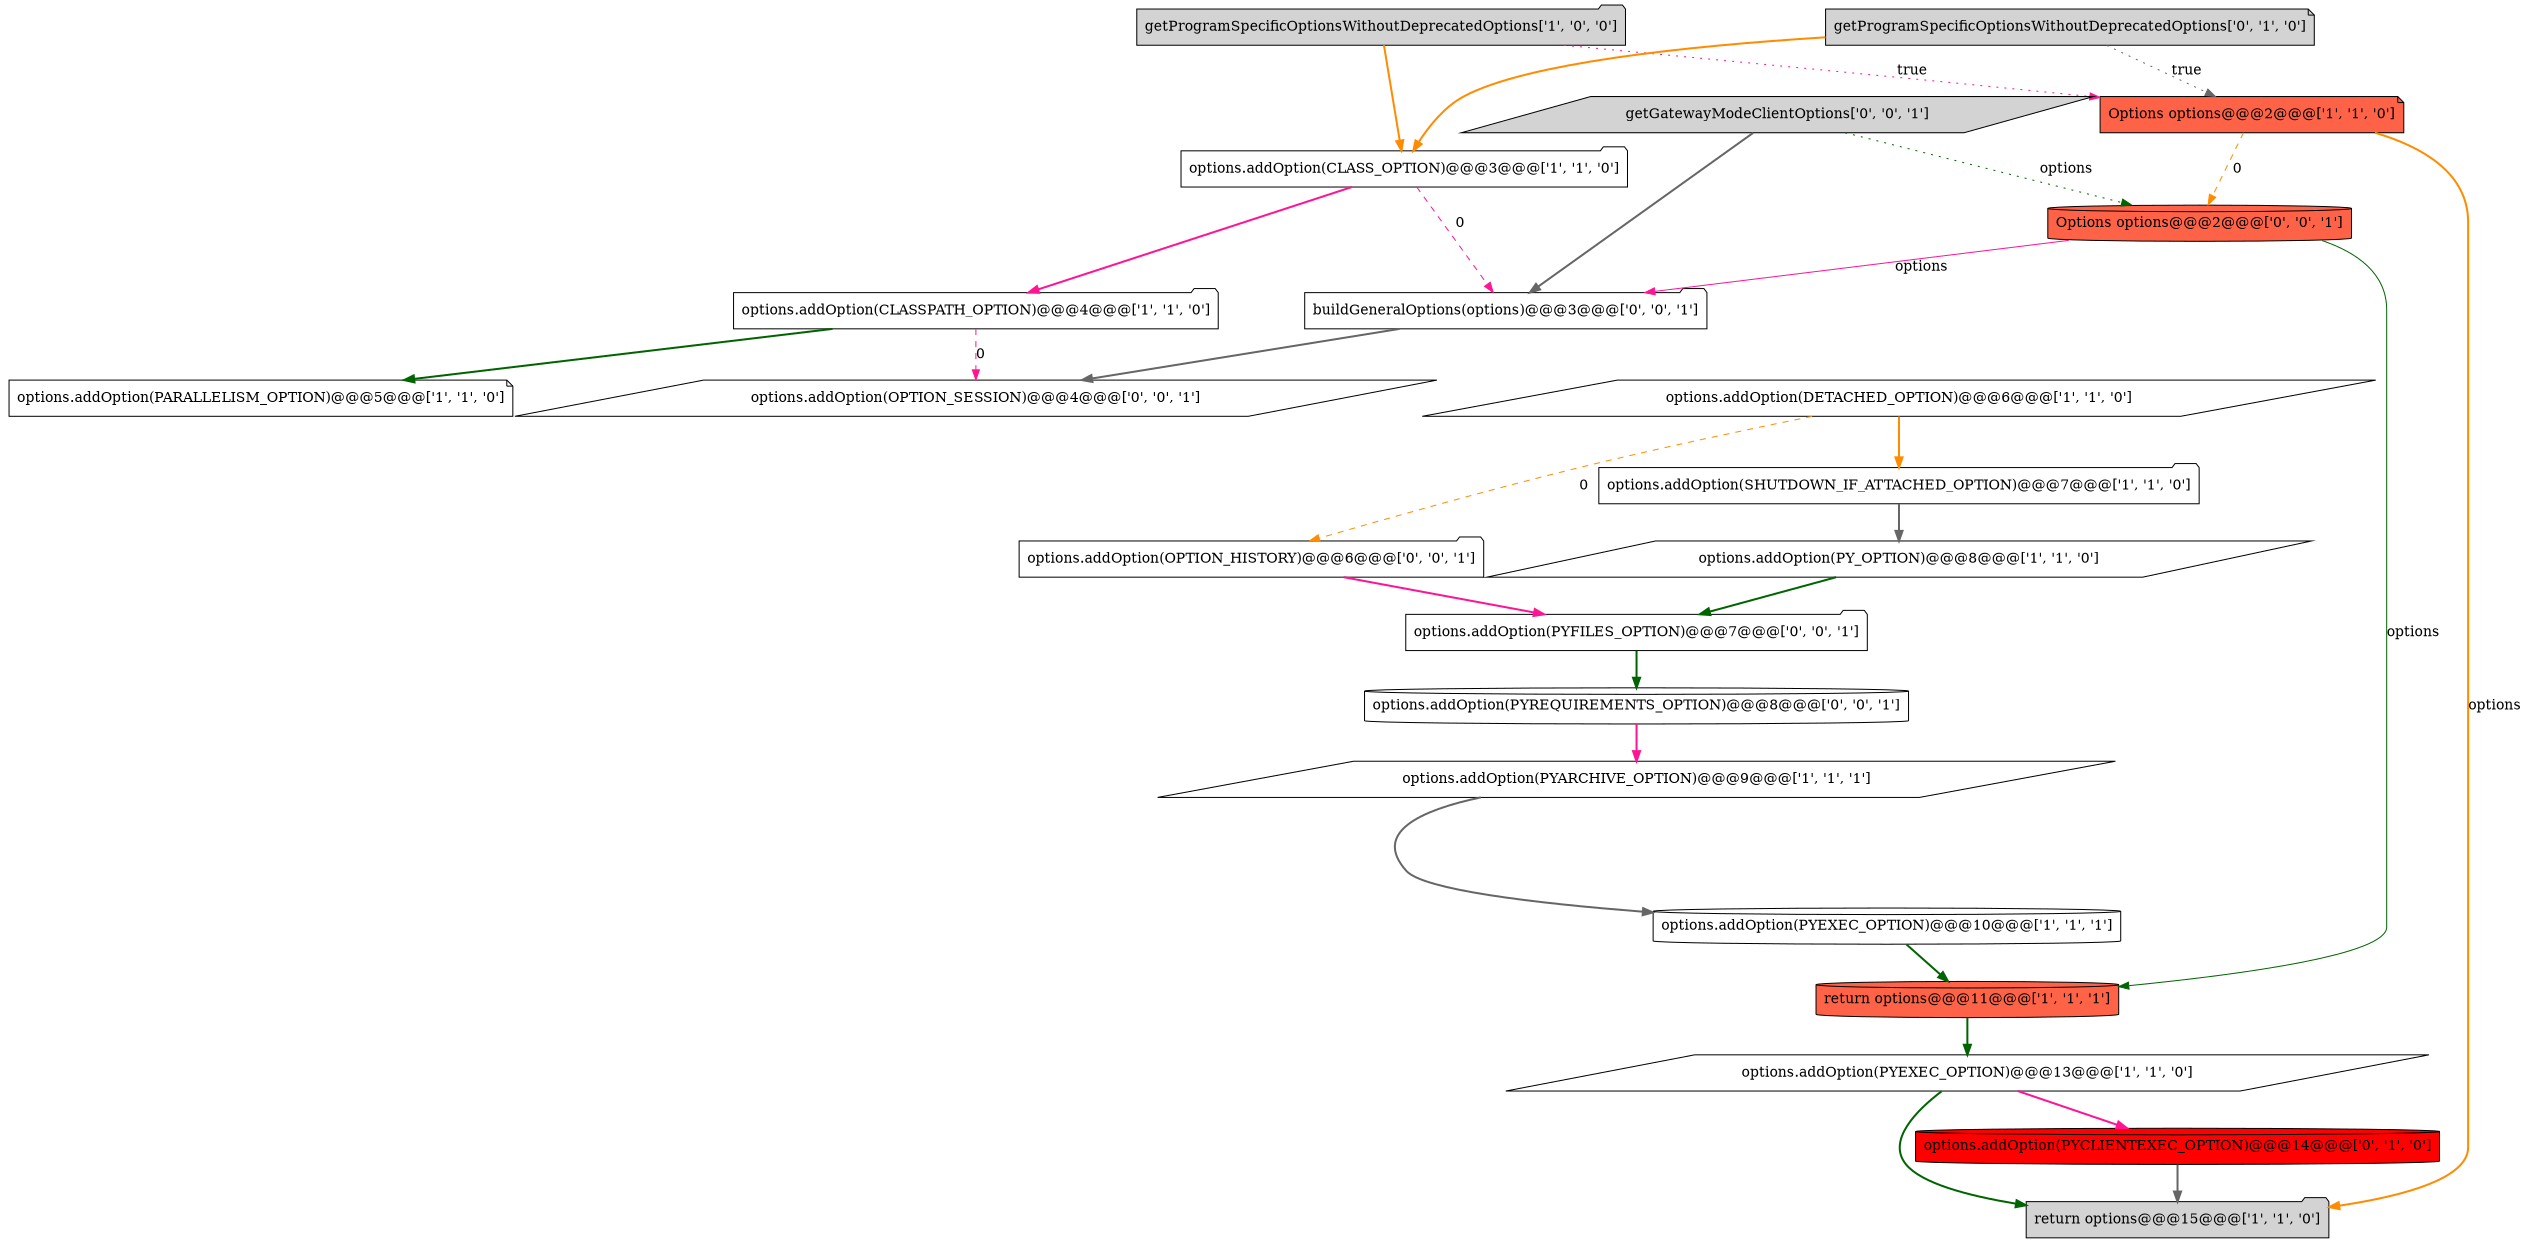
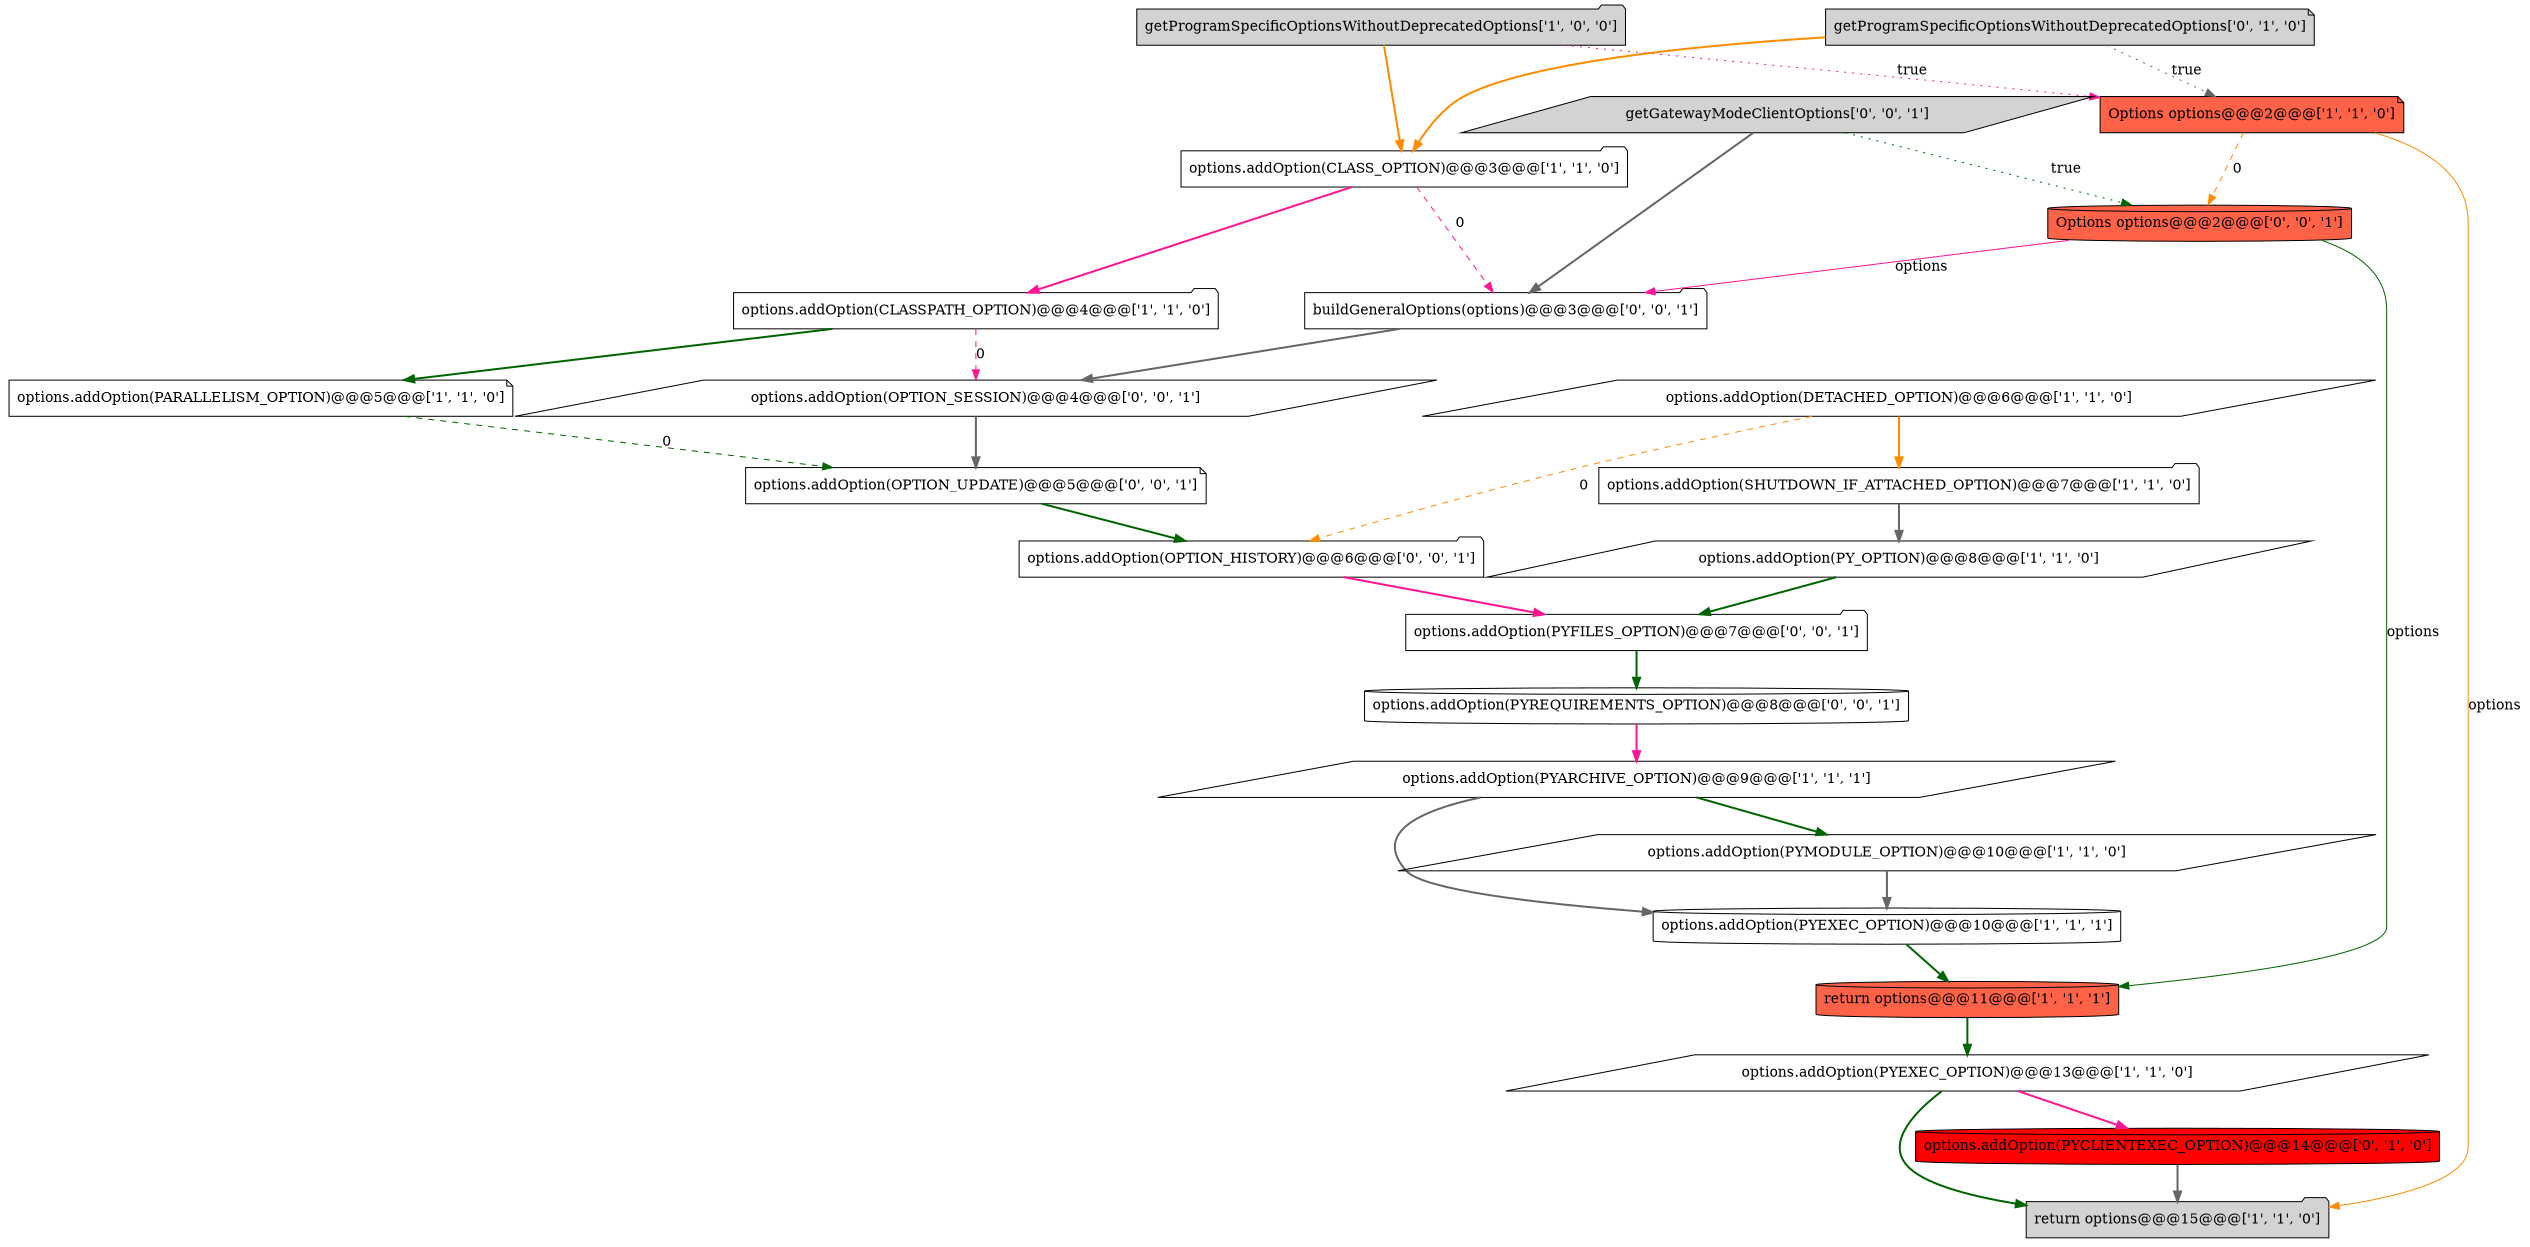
(2066, 169) -> (2066, 169)
none -> (976, 486)
(2468, 690) -> (2468, 690)
none -> (1887, 853)
